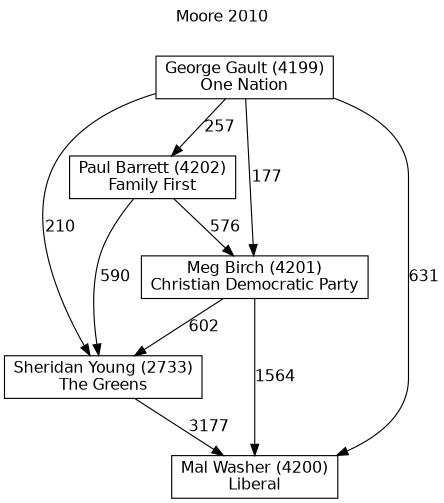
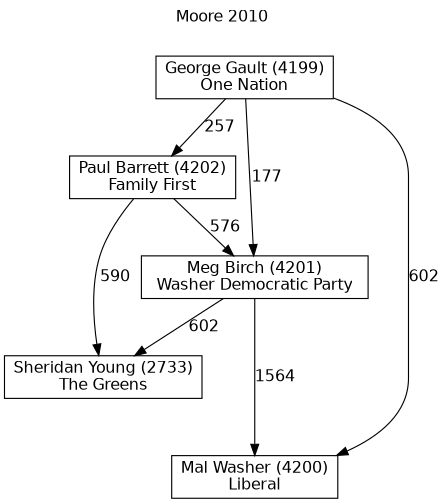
(45, 195) -> none
(255, 277) -> (255, 277)
(424, 277) -> (424, 277)
(174, 424) -> none
